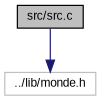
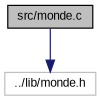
(50, 17) -> (50, 17)
